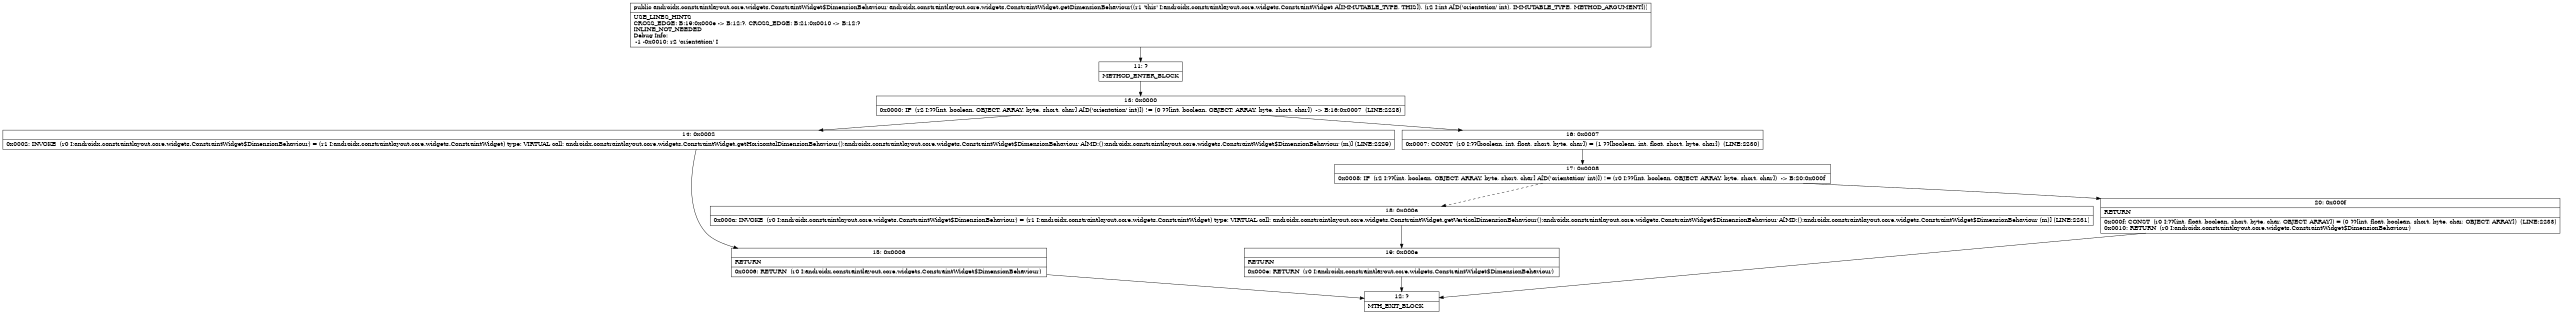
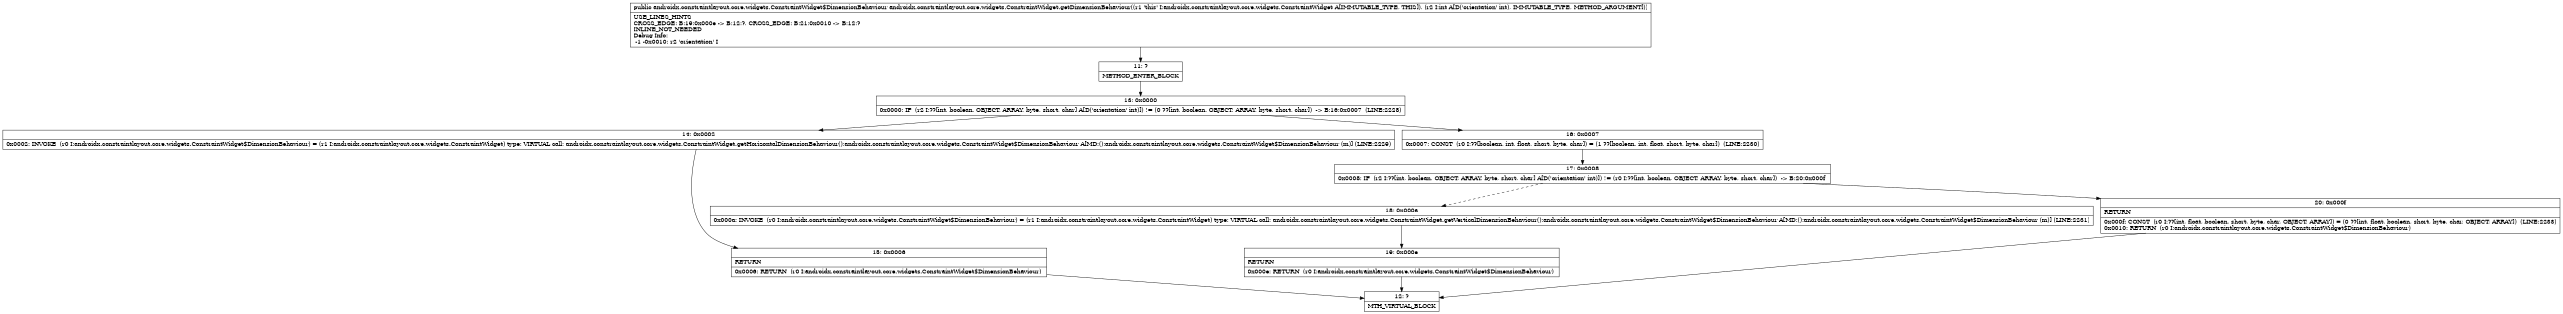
(1396, 306) -> (1402, 306)
